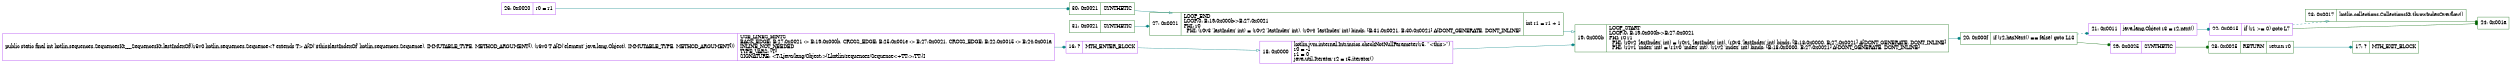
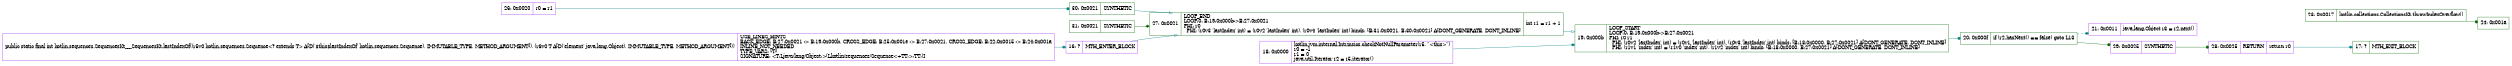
(1140, 26) -> (1140, 26)
(2251, 29) -> none
(2251, 47) -> (2251, 47)
(1197, 49) -> (1153, 38)
